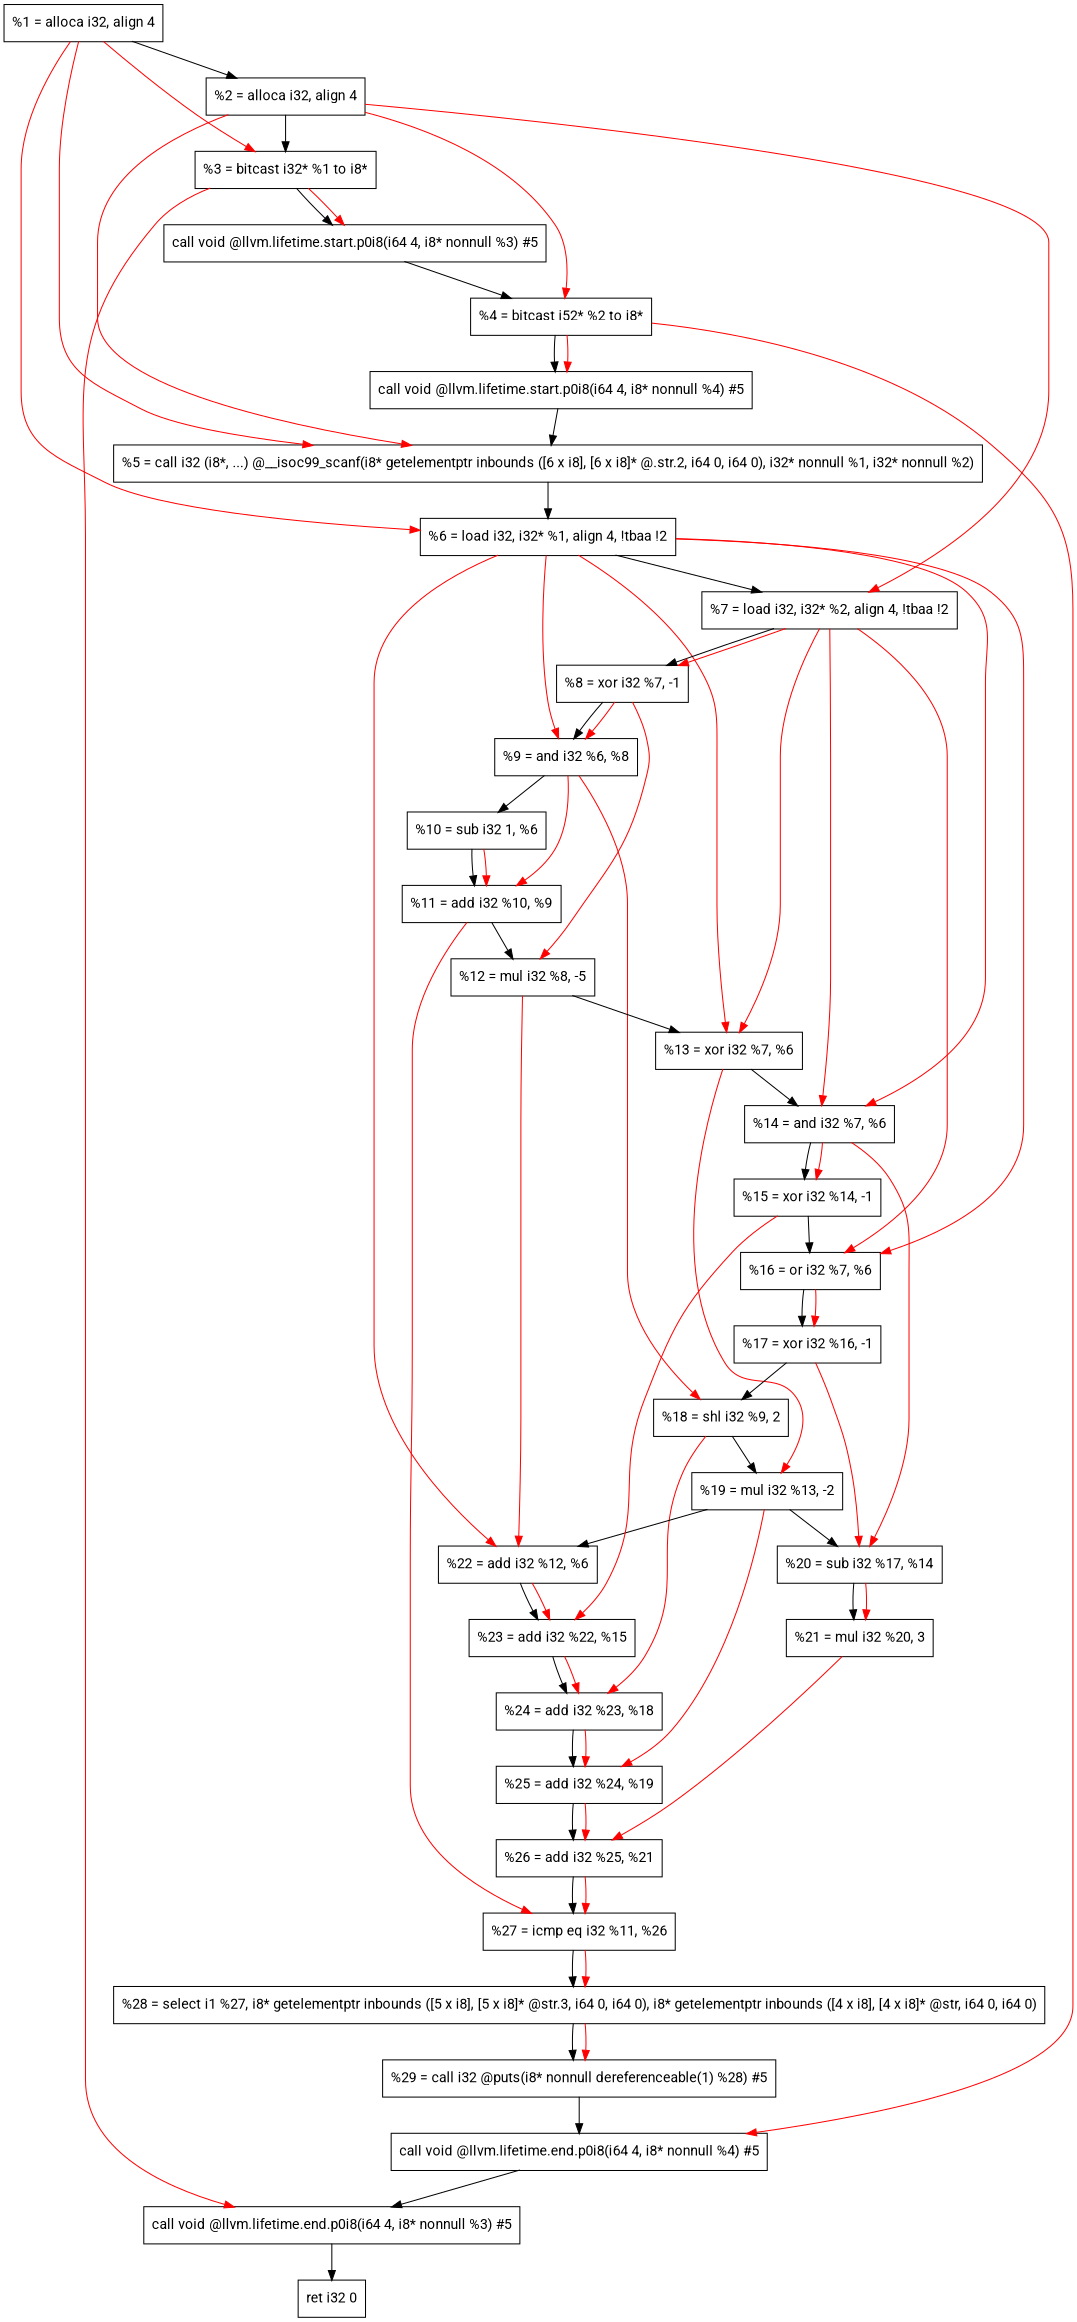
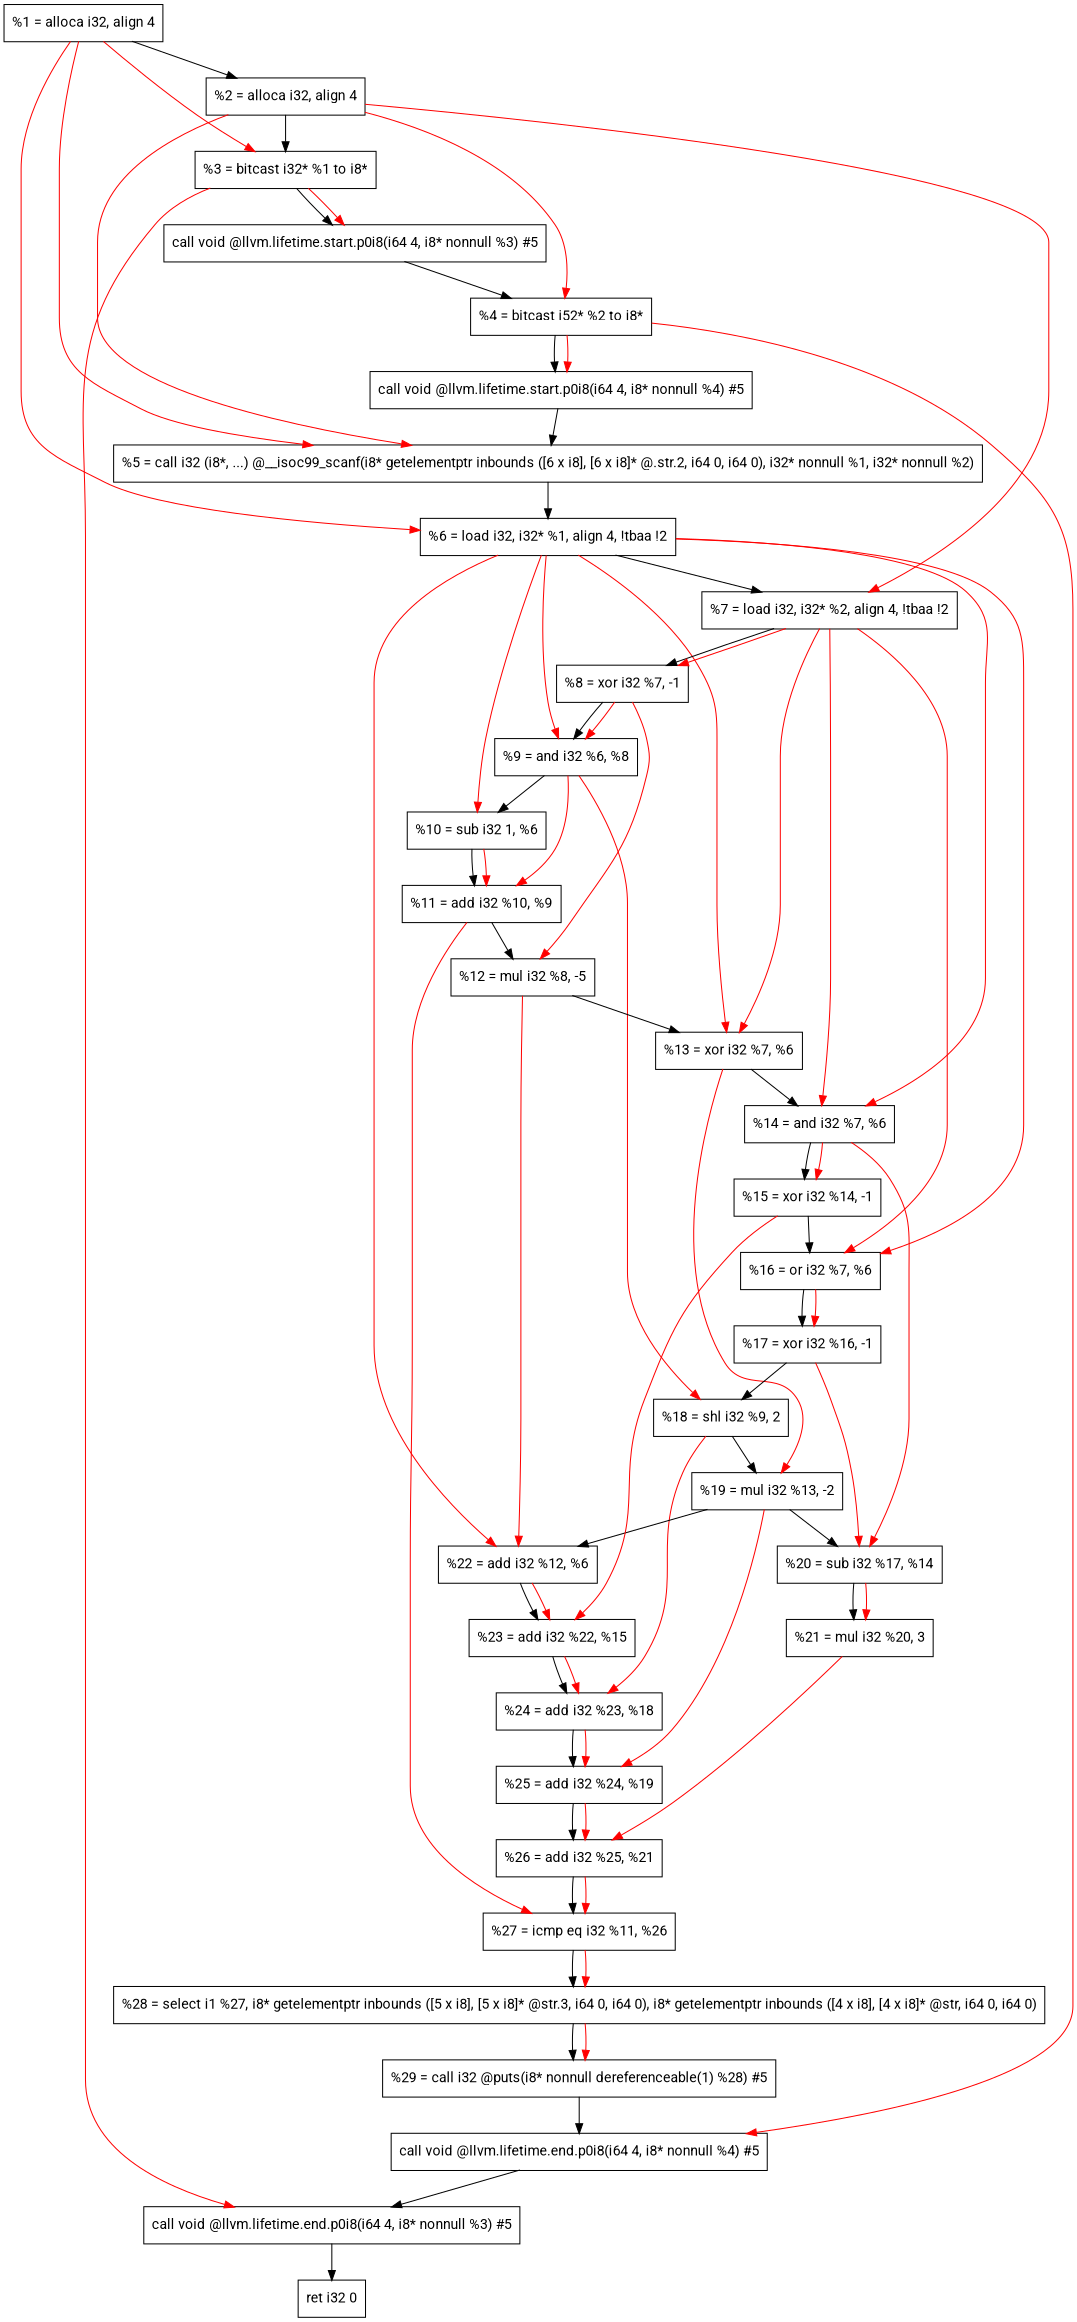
none -> (501, 677)
